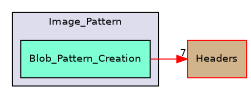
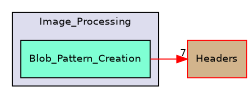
(85, 22) -> (85, 22)
